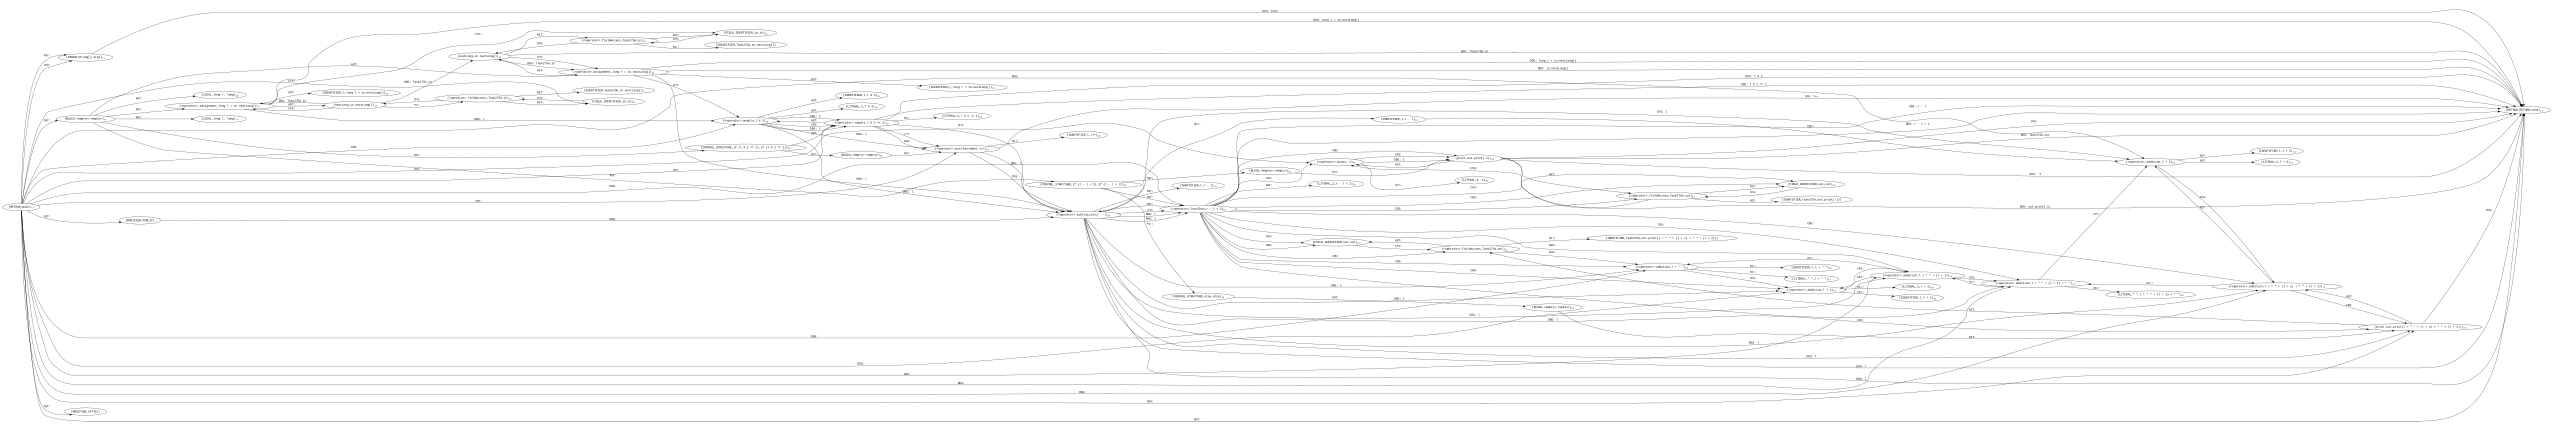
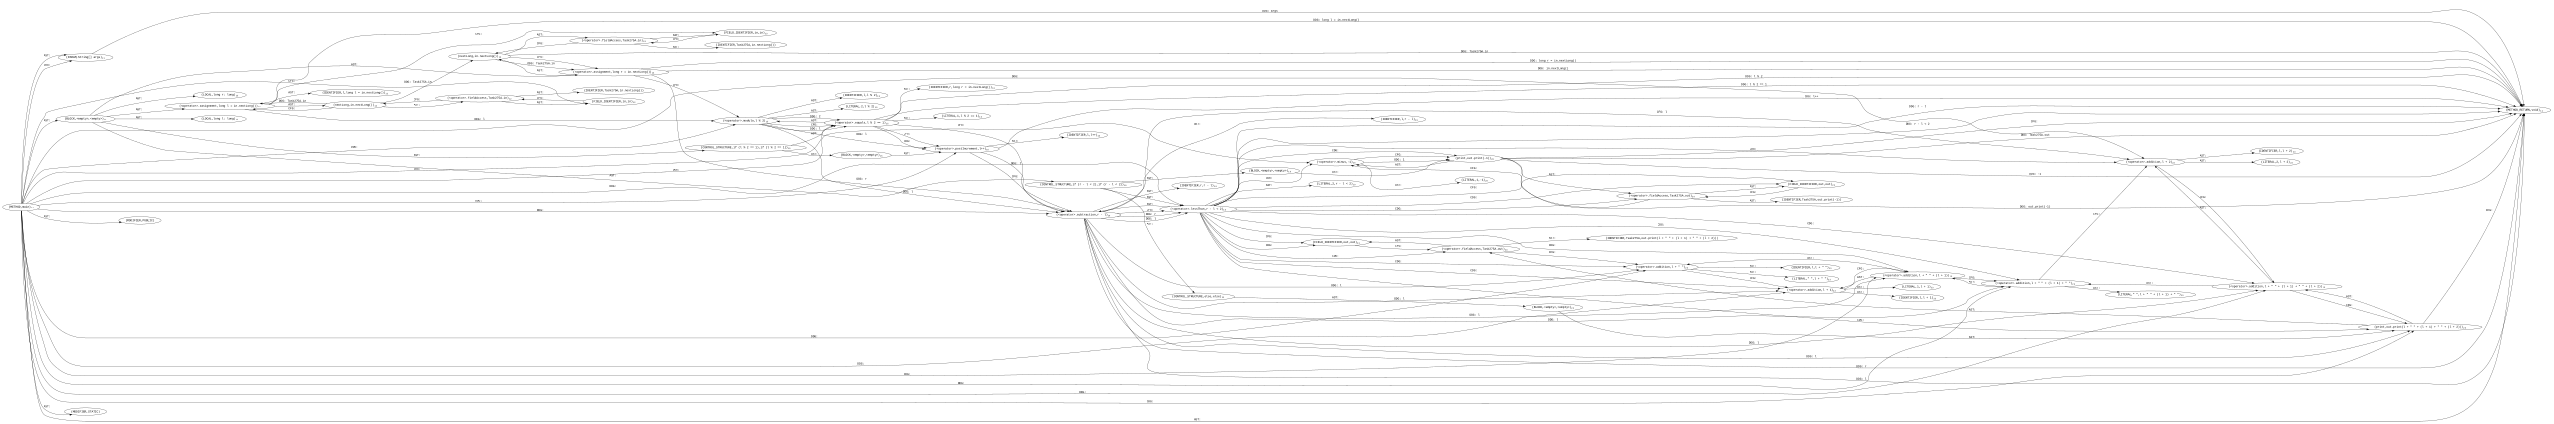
(790, 80) -> (900, 102)
(1789, 130) -> (1645, 149)
(606, 221) -> (542, 212)
